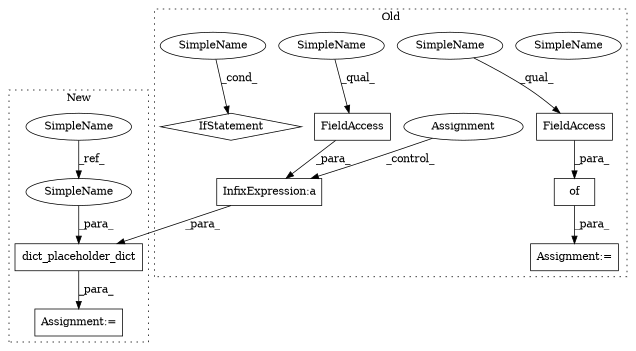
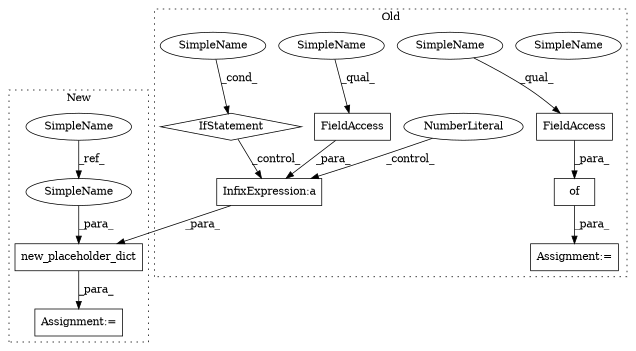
(464, 127) -> (464, 127)
none -> (248, 155)
(79, 257) -> (79, 257)
